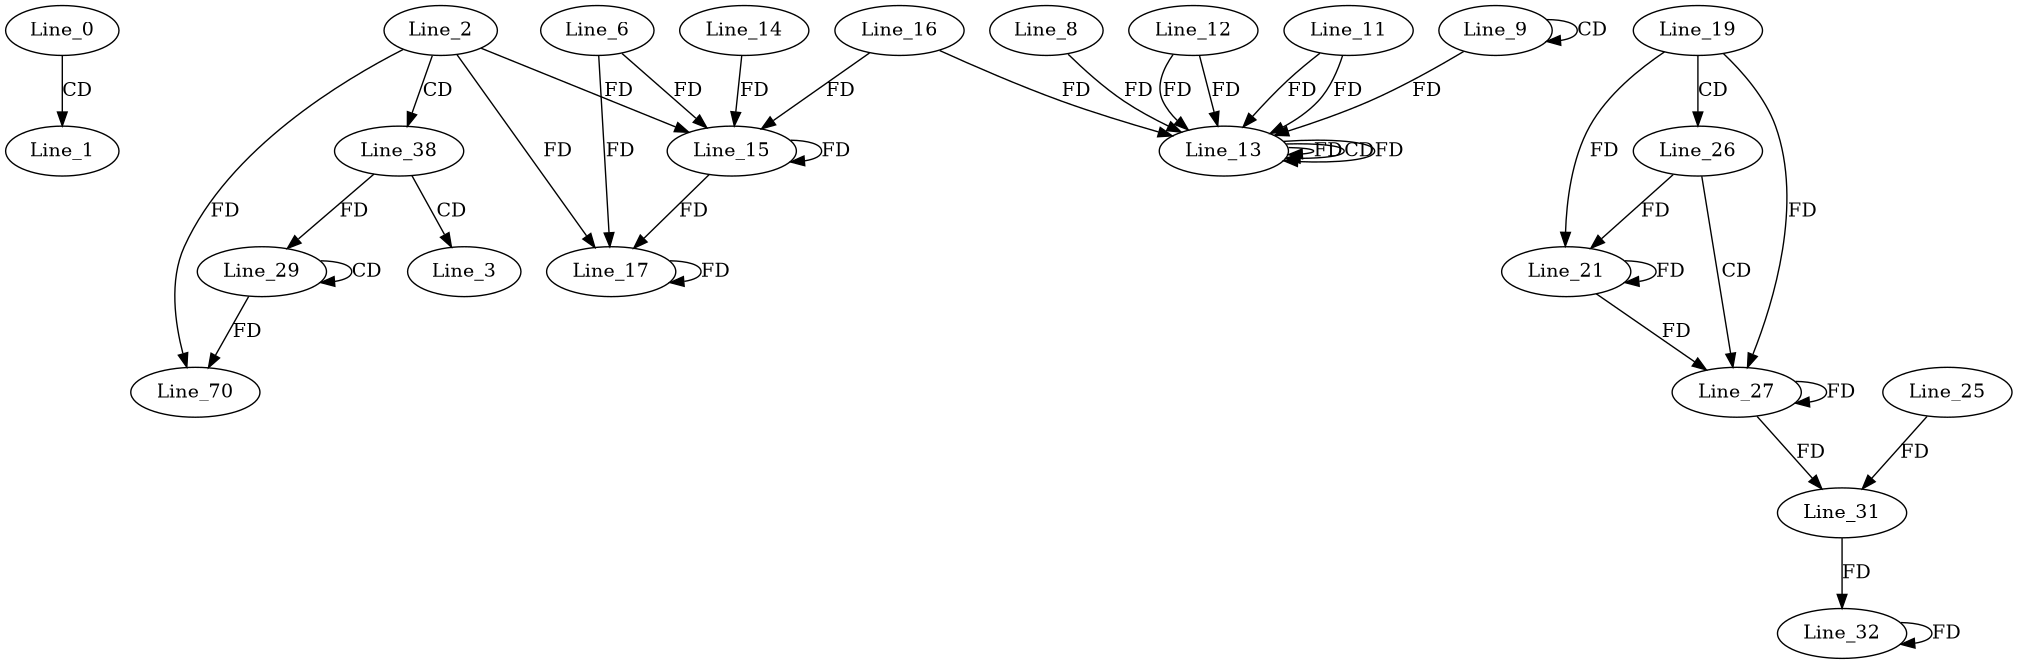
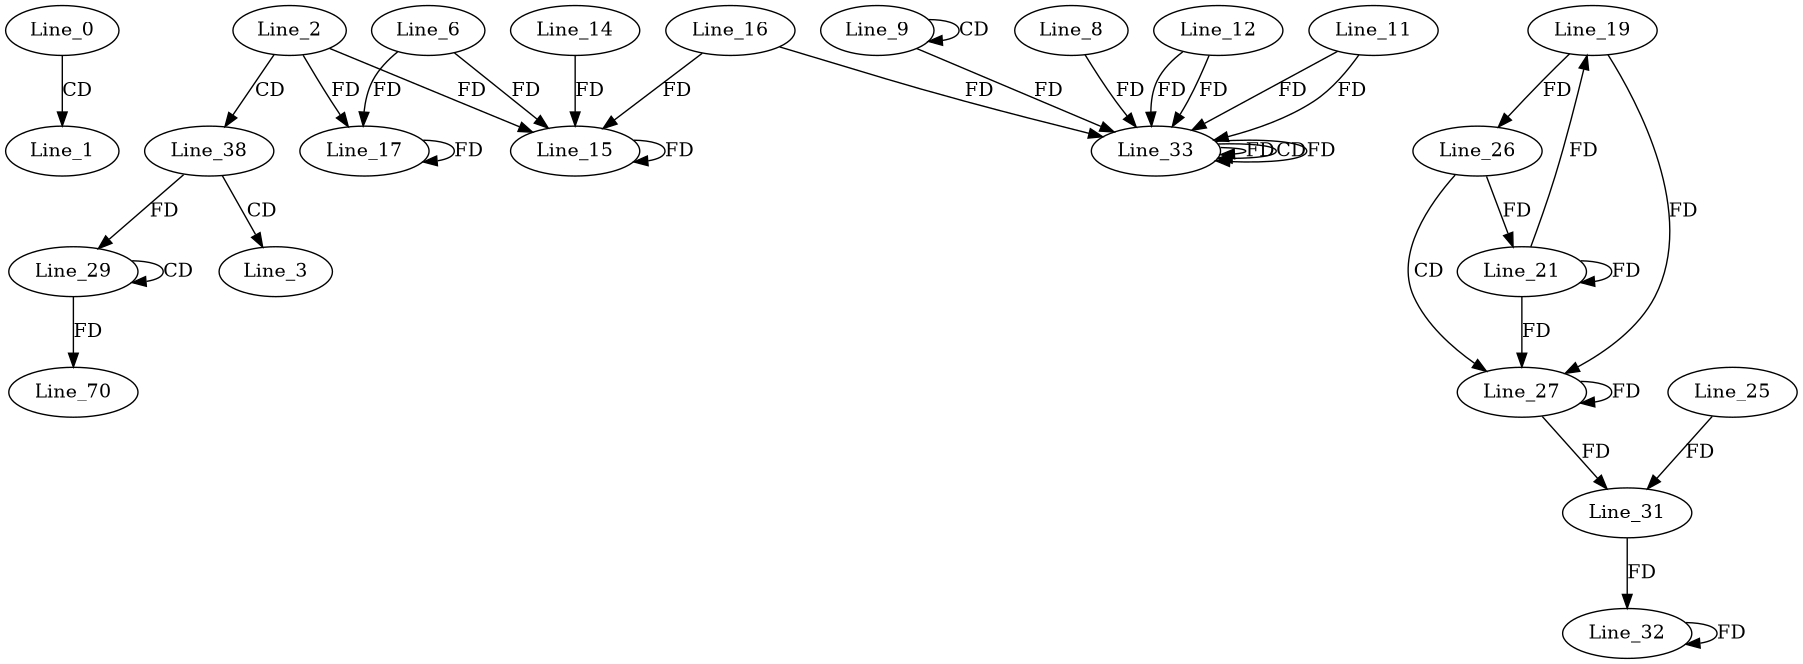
(1713, 91) -> (1558, 91)
(1589, 128) -> (1560, 159)
(1224, 151) -> (1156, 151)
(239, 169) -> none
(677, 206) -> none
